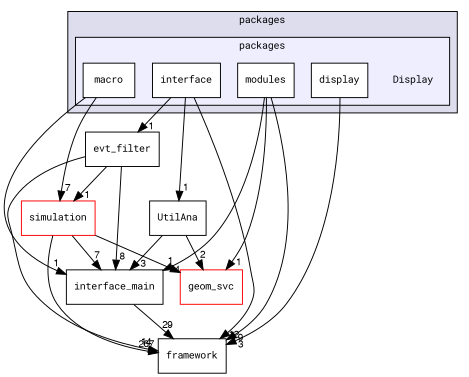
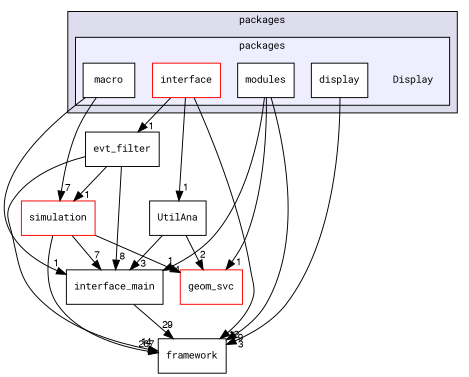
(186, 80) -> (186, 80)
